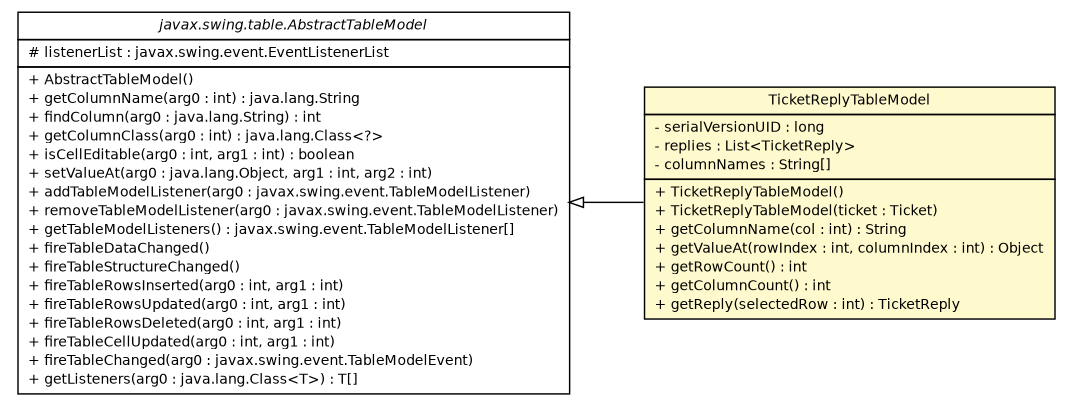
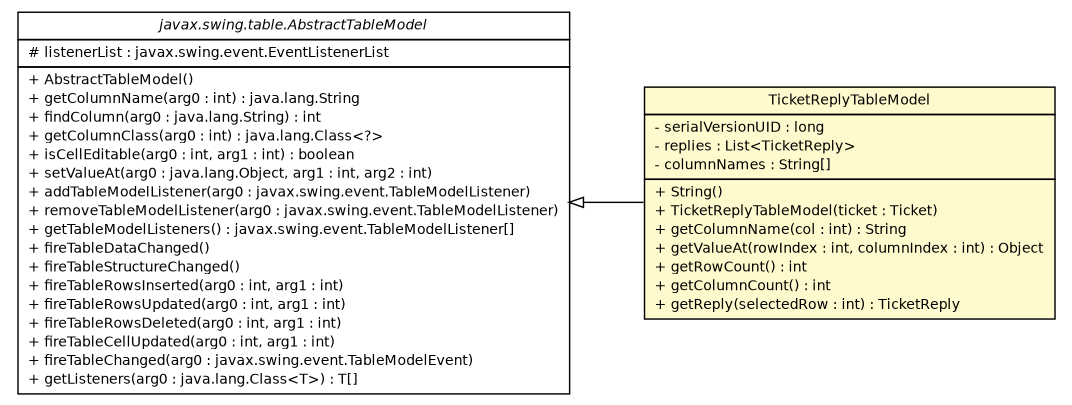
(750, 192) -> (689, 192)
